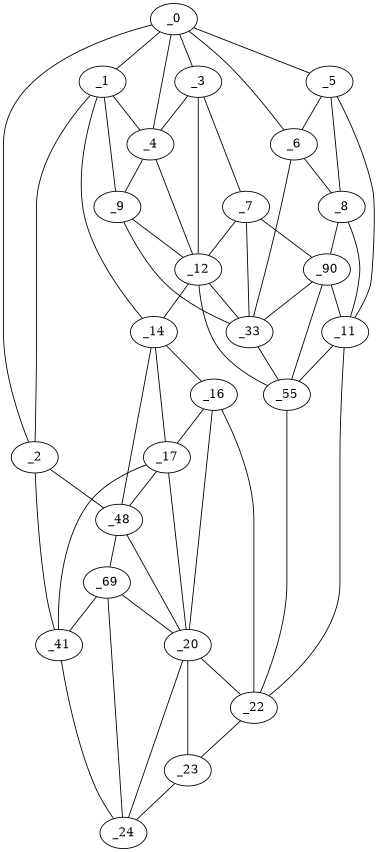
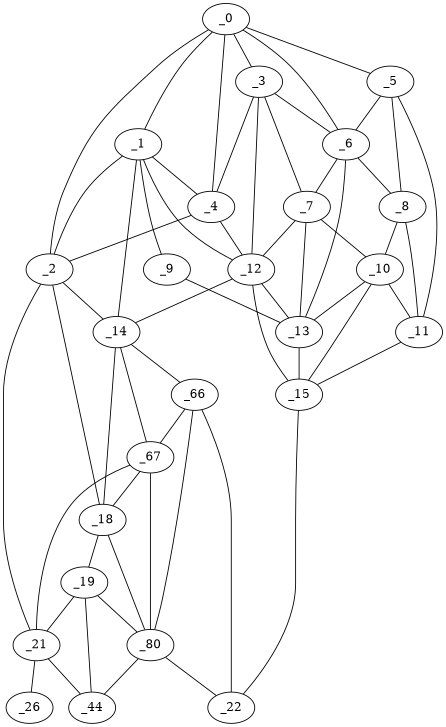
none -> (302, 113)
(134, 176) -> (133, 237)
none -> (326, 176)
(158, 238) -> (173, 214)
(327, 270) -> (380, 270)
none -> (83, 301)
(250, 332) -> (299, 332)
(214, 395) -> (195, 395)
(287, 395) -> (299, 395)
(167, 457) -> (150, 457)
(119, 520) -> (103, 520)
(340, 534) -> none
(107, 583) -> (84, 583)
(59, 645) -> (37, 645)
(188, 645) -> (150, 645)
none -> (30, 708)
(188, 770) -> none
(123, 833) -> (92, 708)
